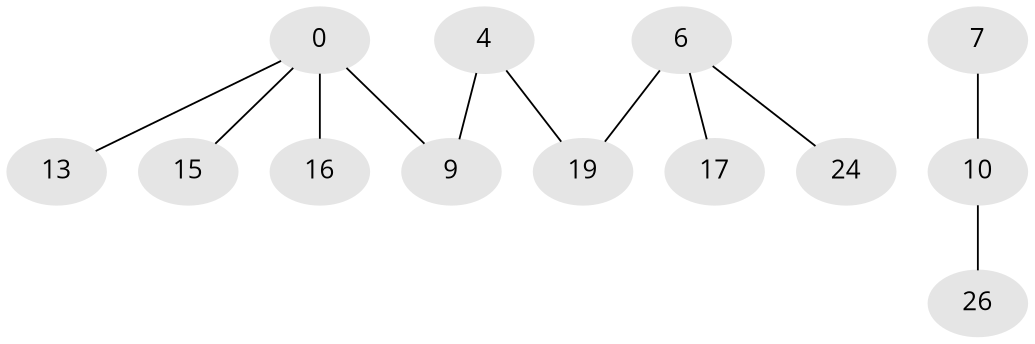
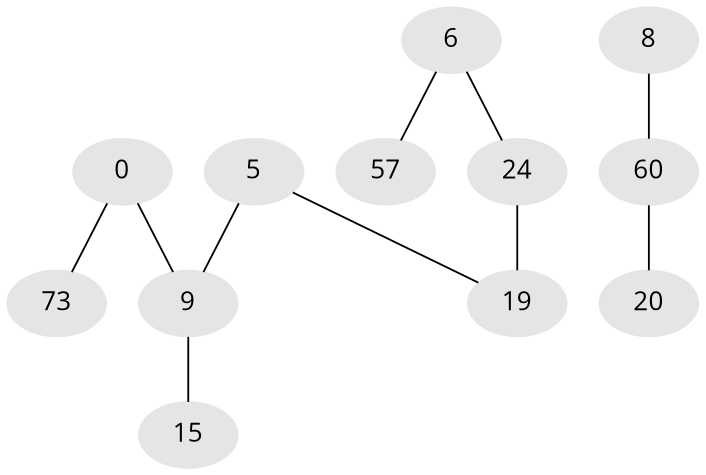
(484, 40) -> (254, 172)
(978, 40) -> (649, 40)
(254, 106) -> (188, 369)
(632, 106) -> (517, 238)
(57, 172) -> (57, 303)
(320, 172) -> none
(715, 172) -> (386, 172)
(978, 172) -> (649, 172)
(978, 303) -> (649, 303)
